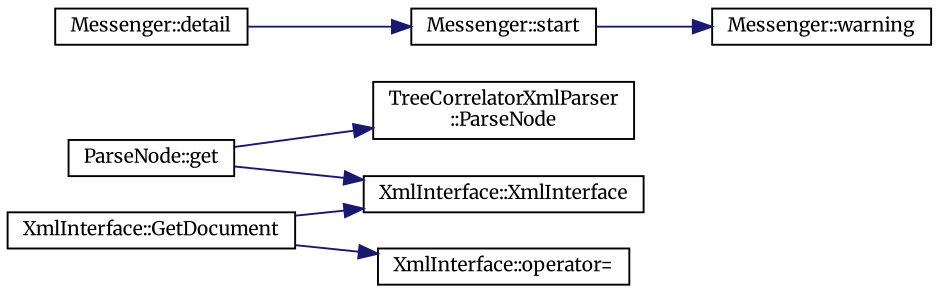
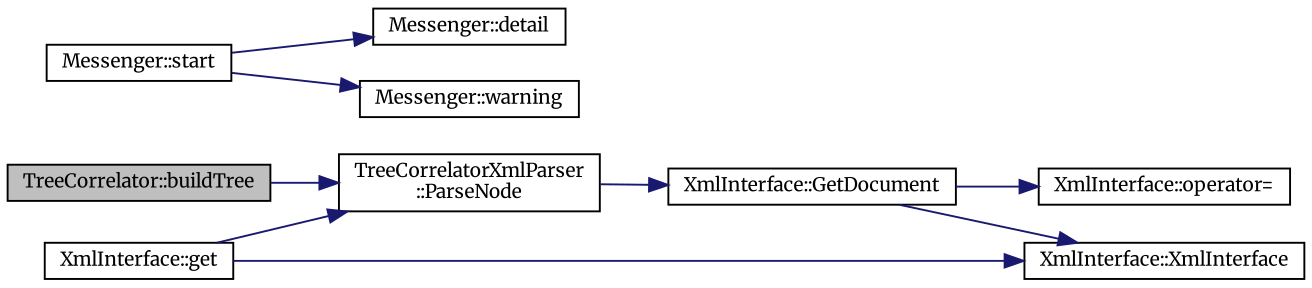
(320, 27) -> (293, 46)
(151, 158) -> (139, 261)
none -> (139, 183)
none -> (624, 185)
